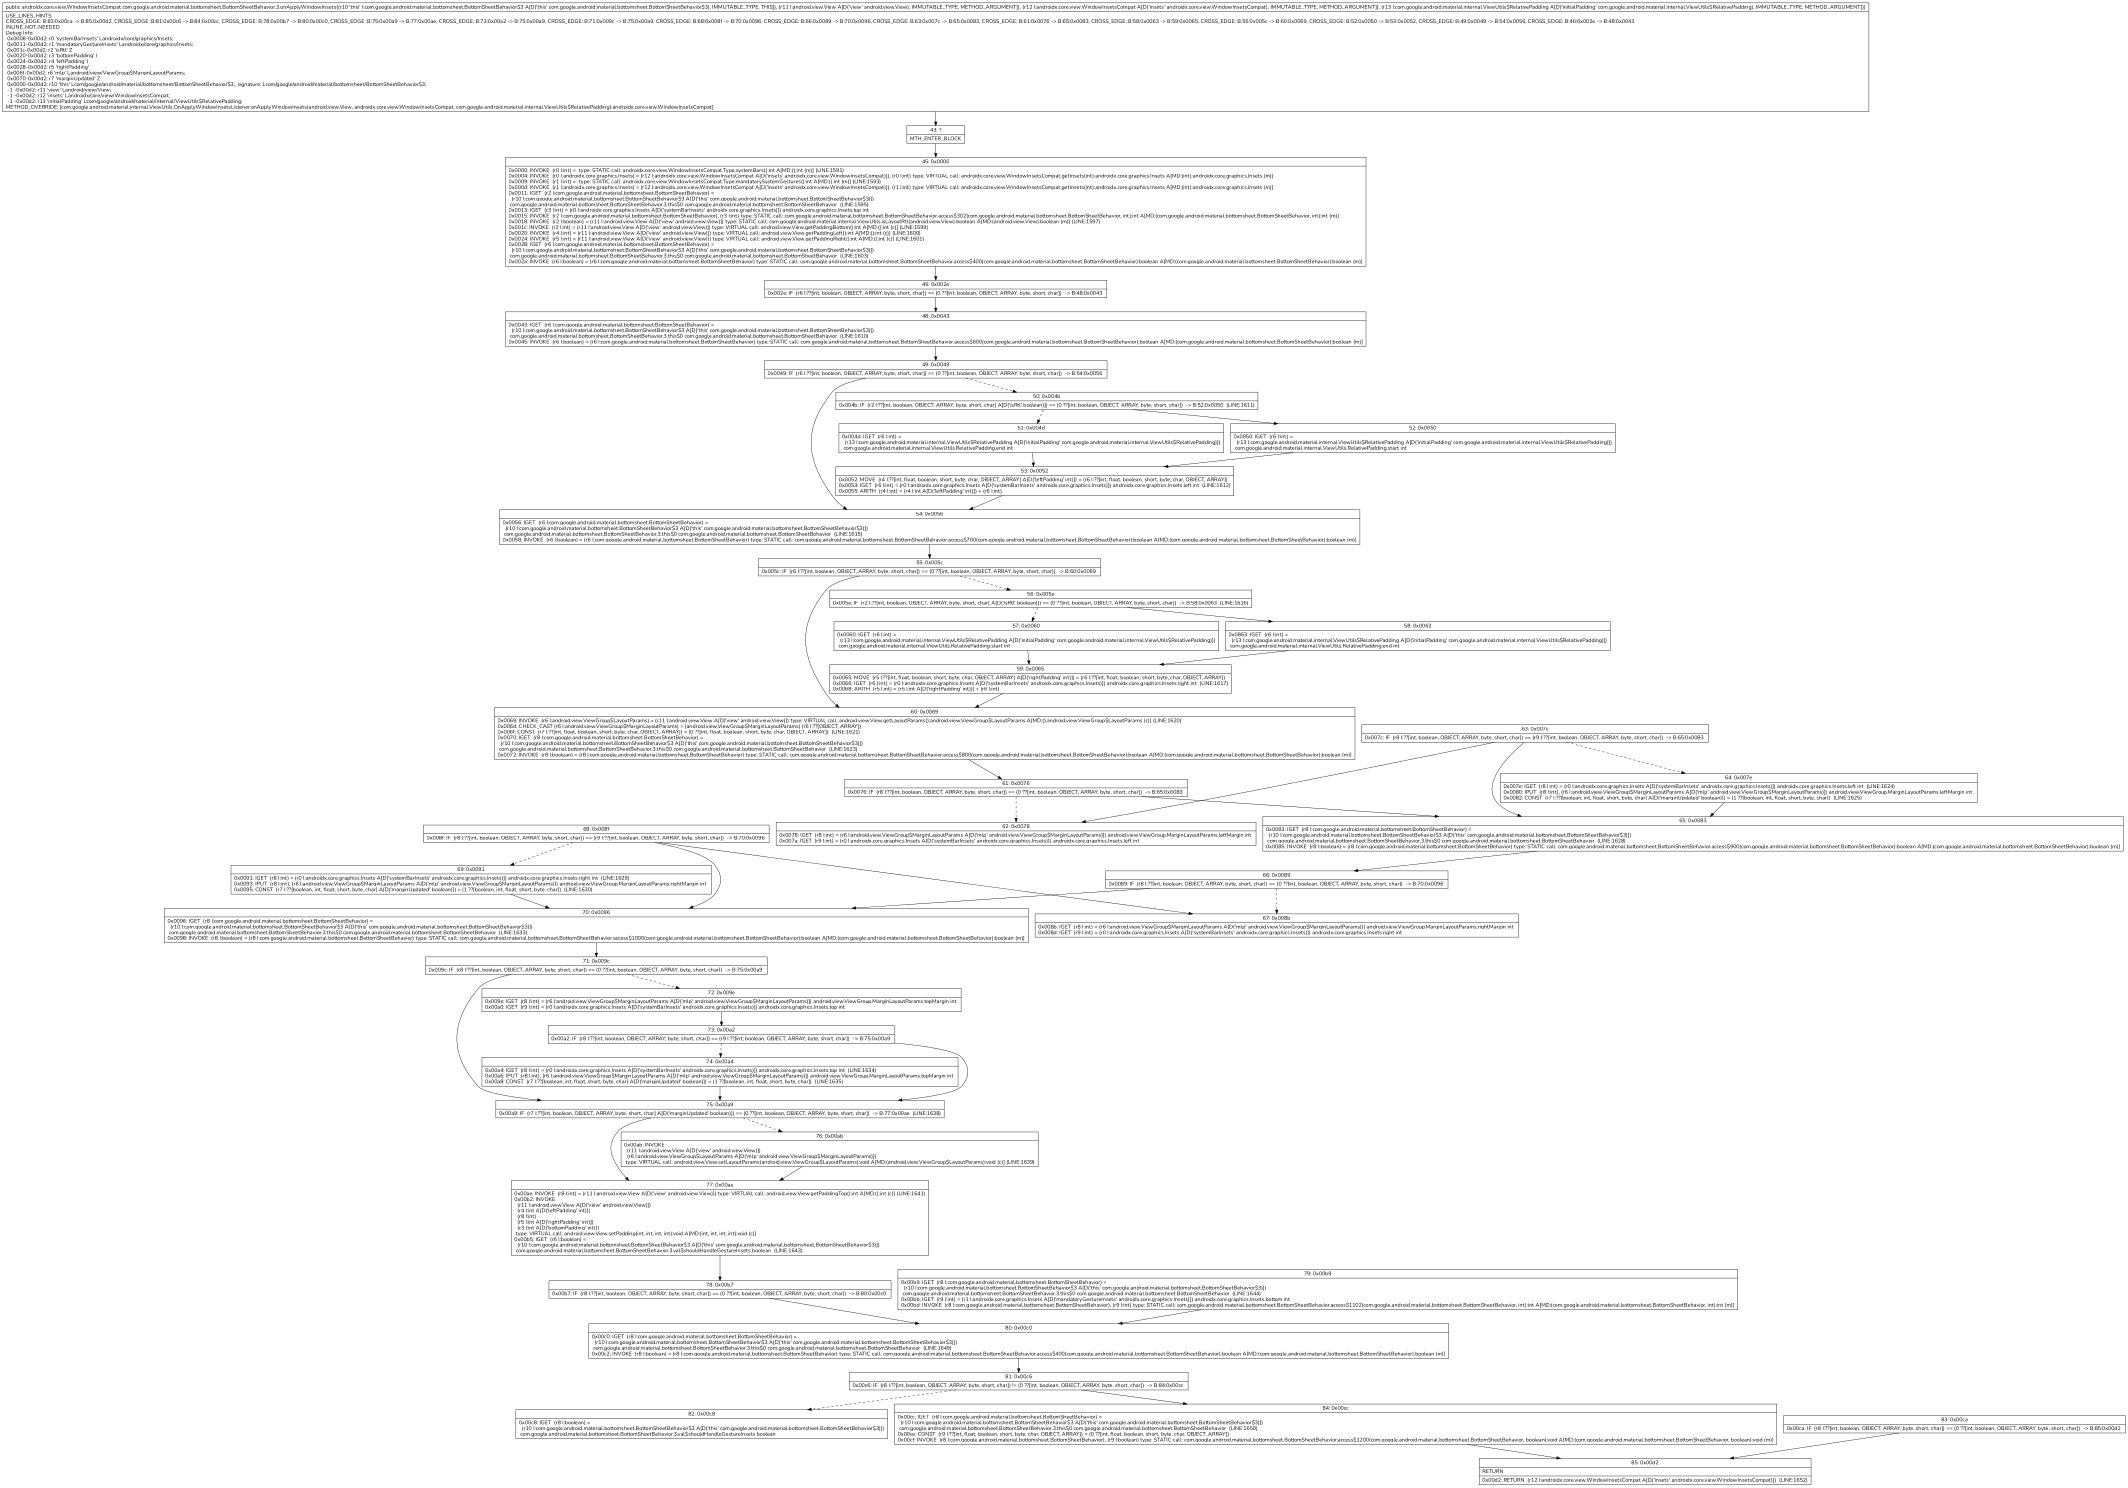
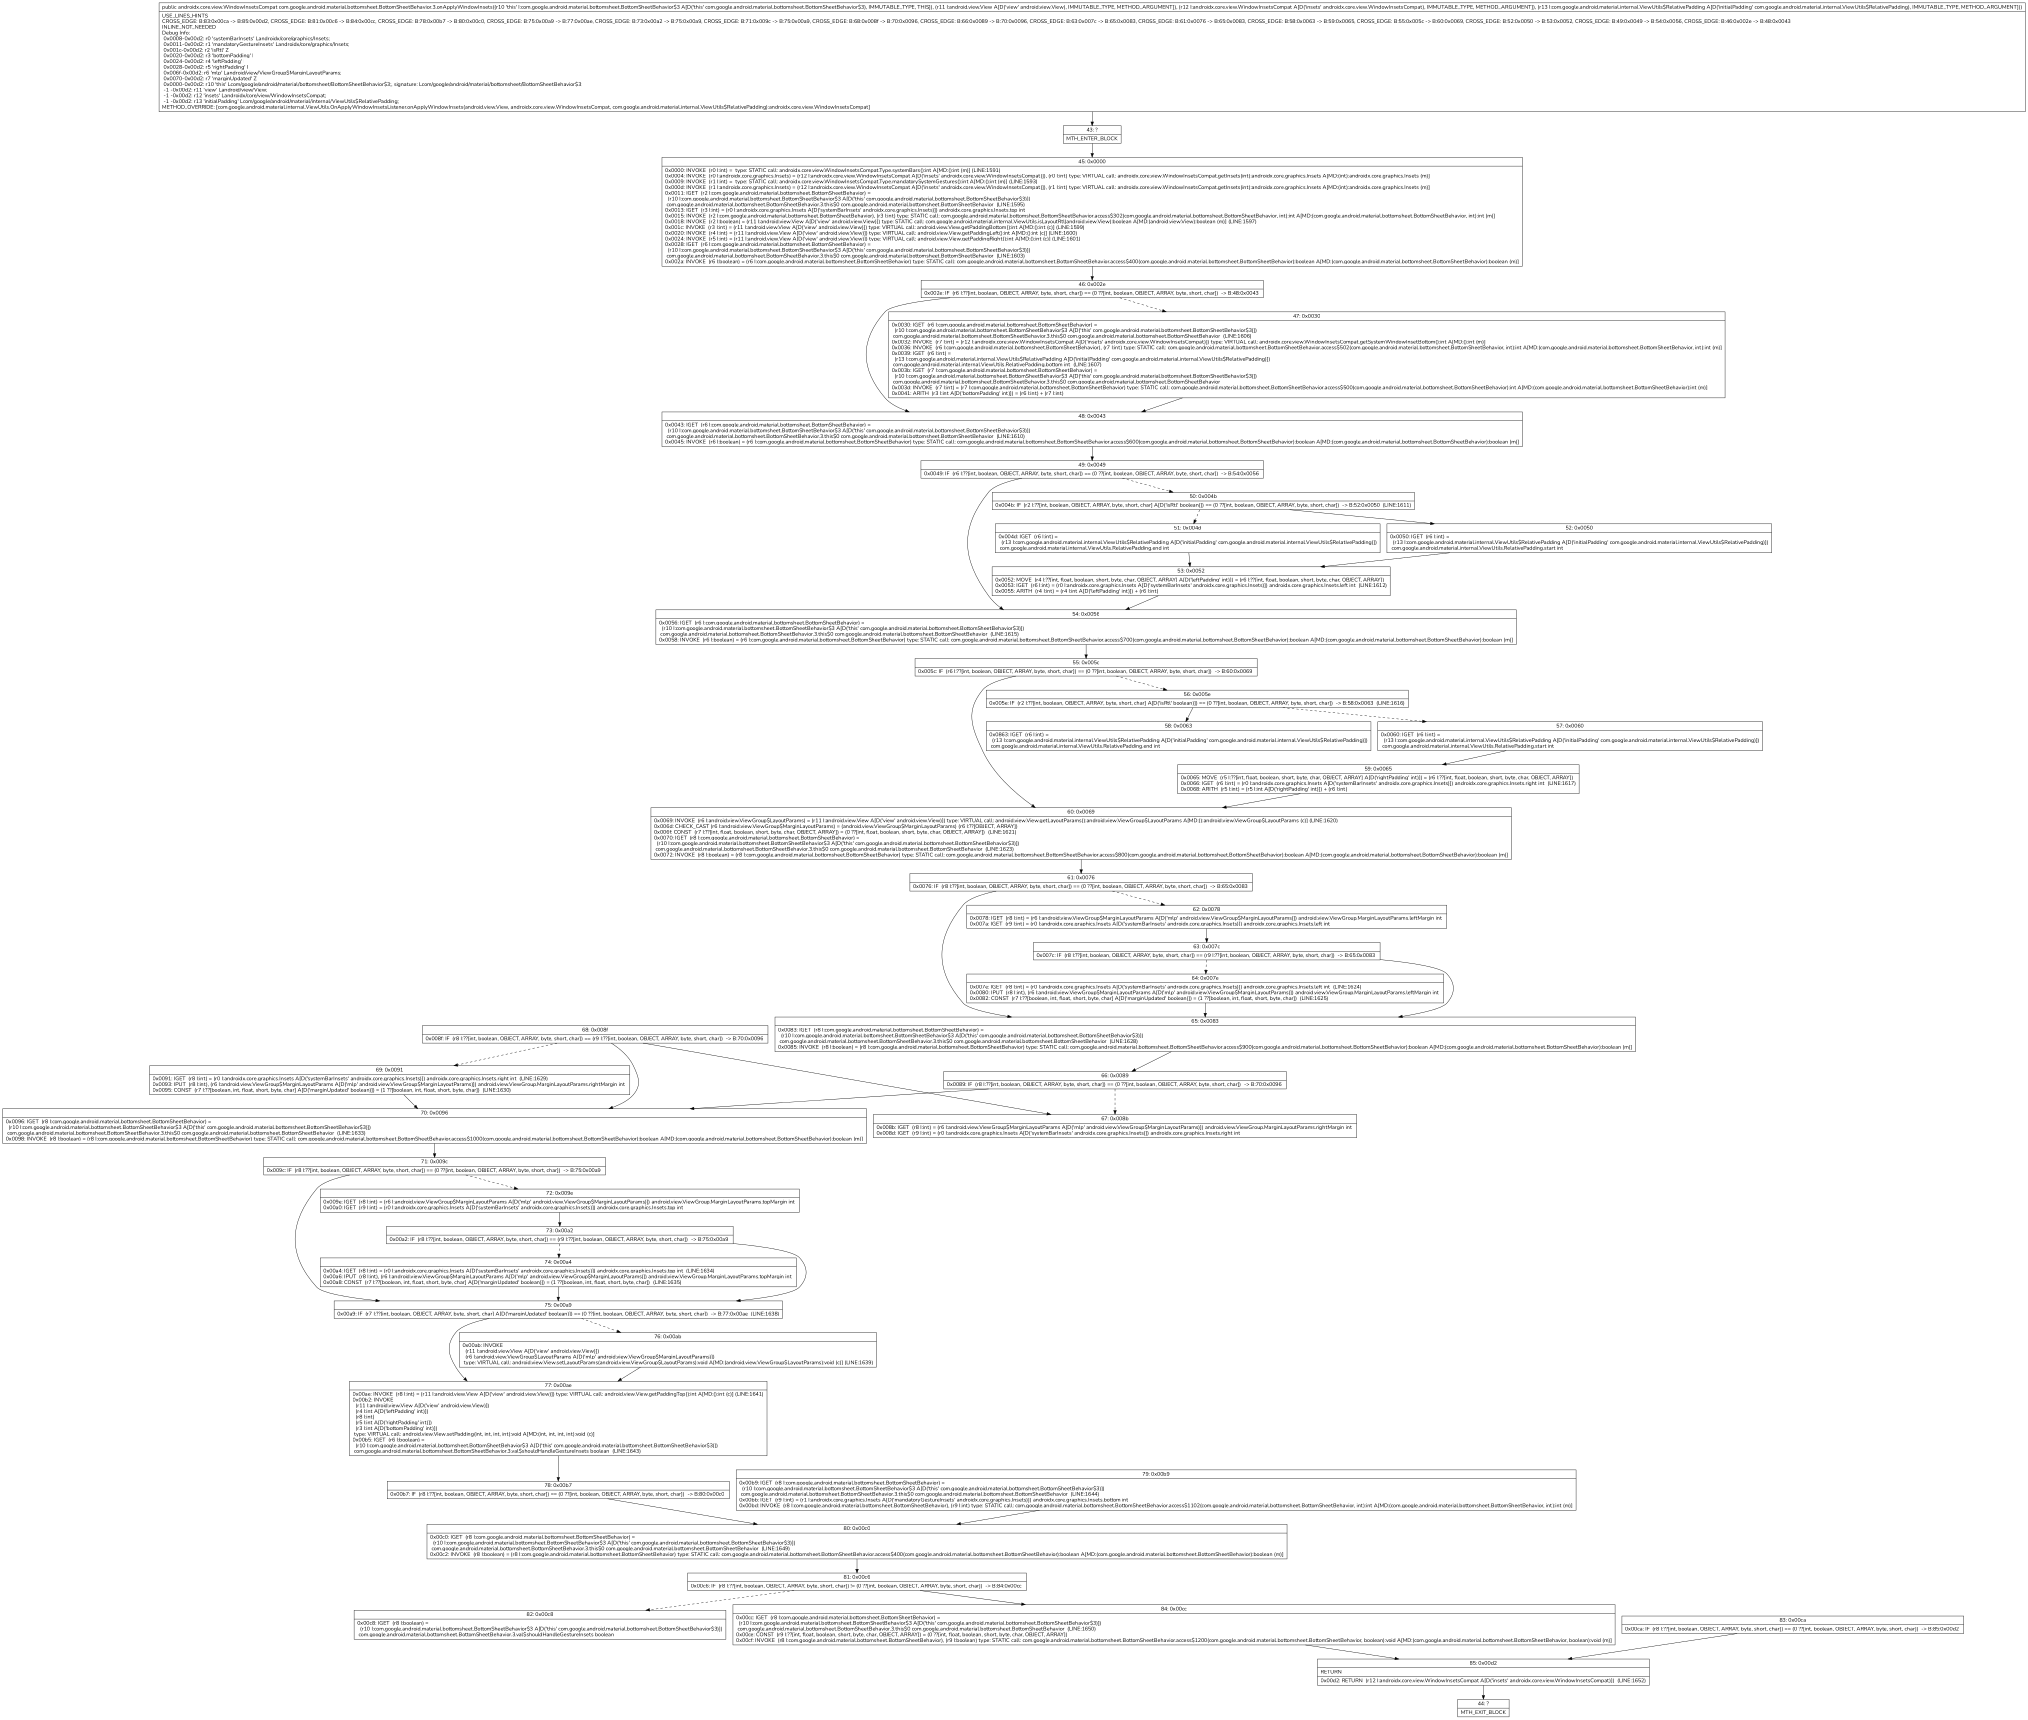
none -> (1307, 355)
(1226, 657) -> none
(1290, 783) -> (1207, 934)
none -> (1483, 1708)
